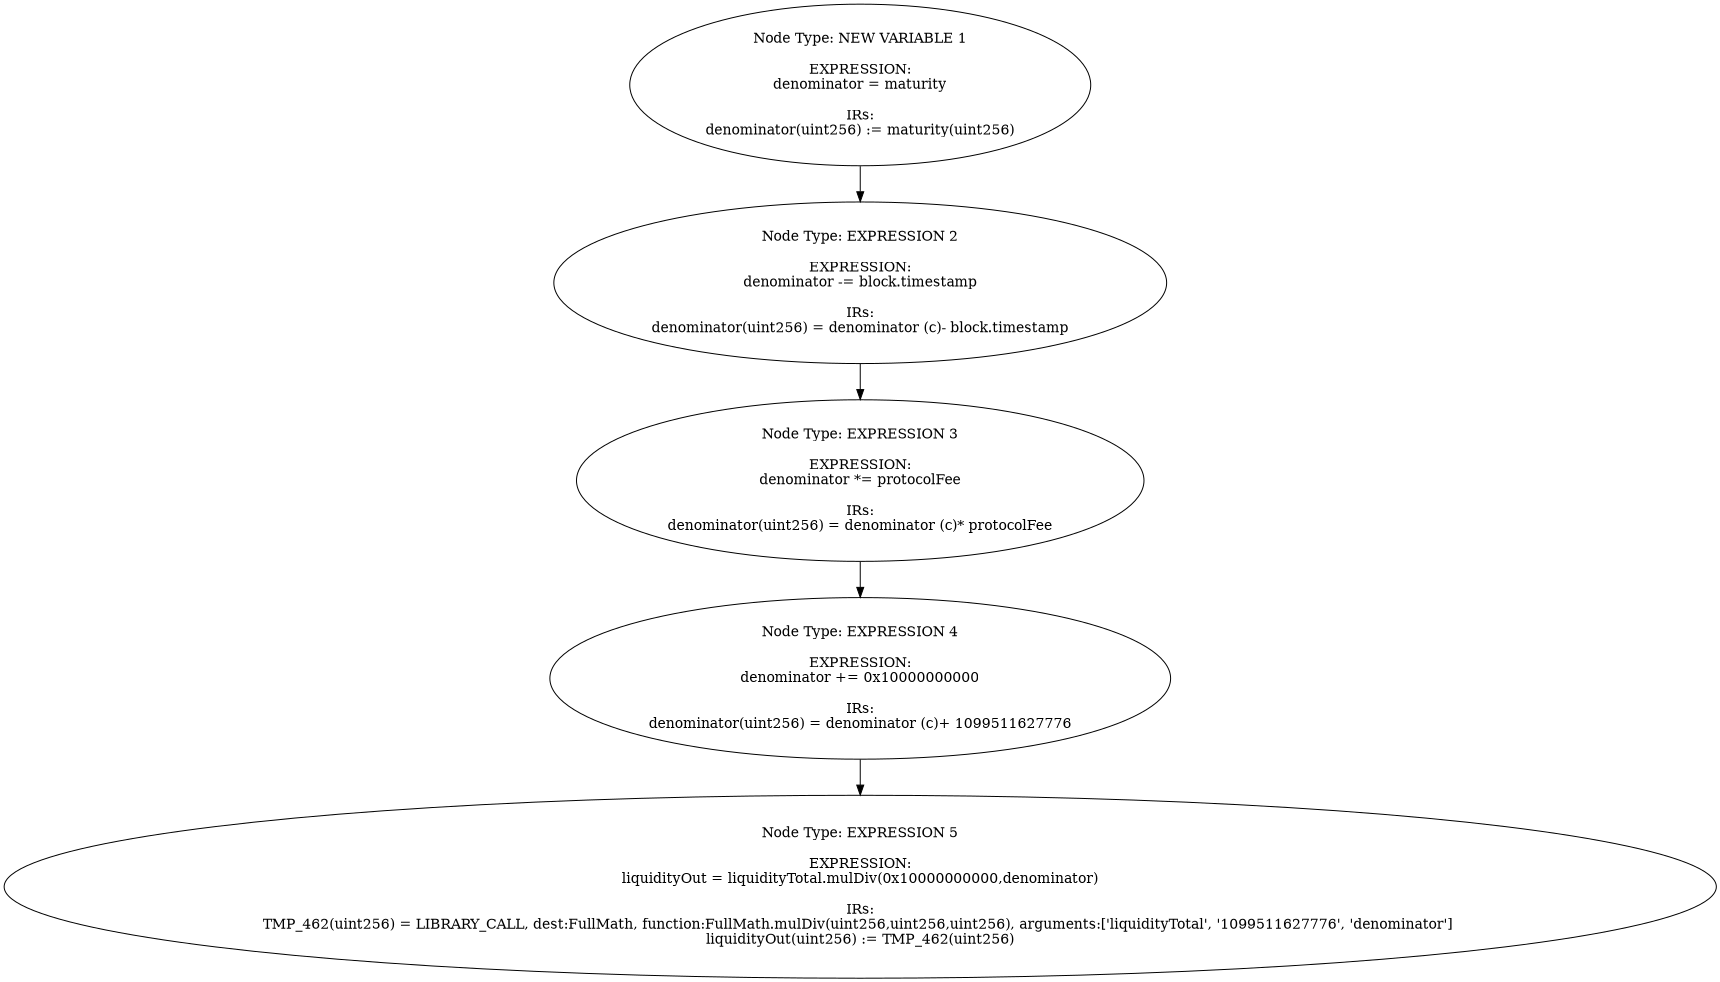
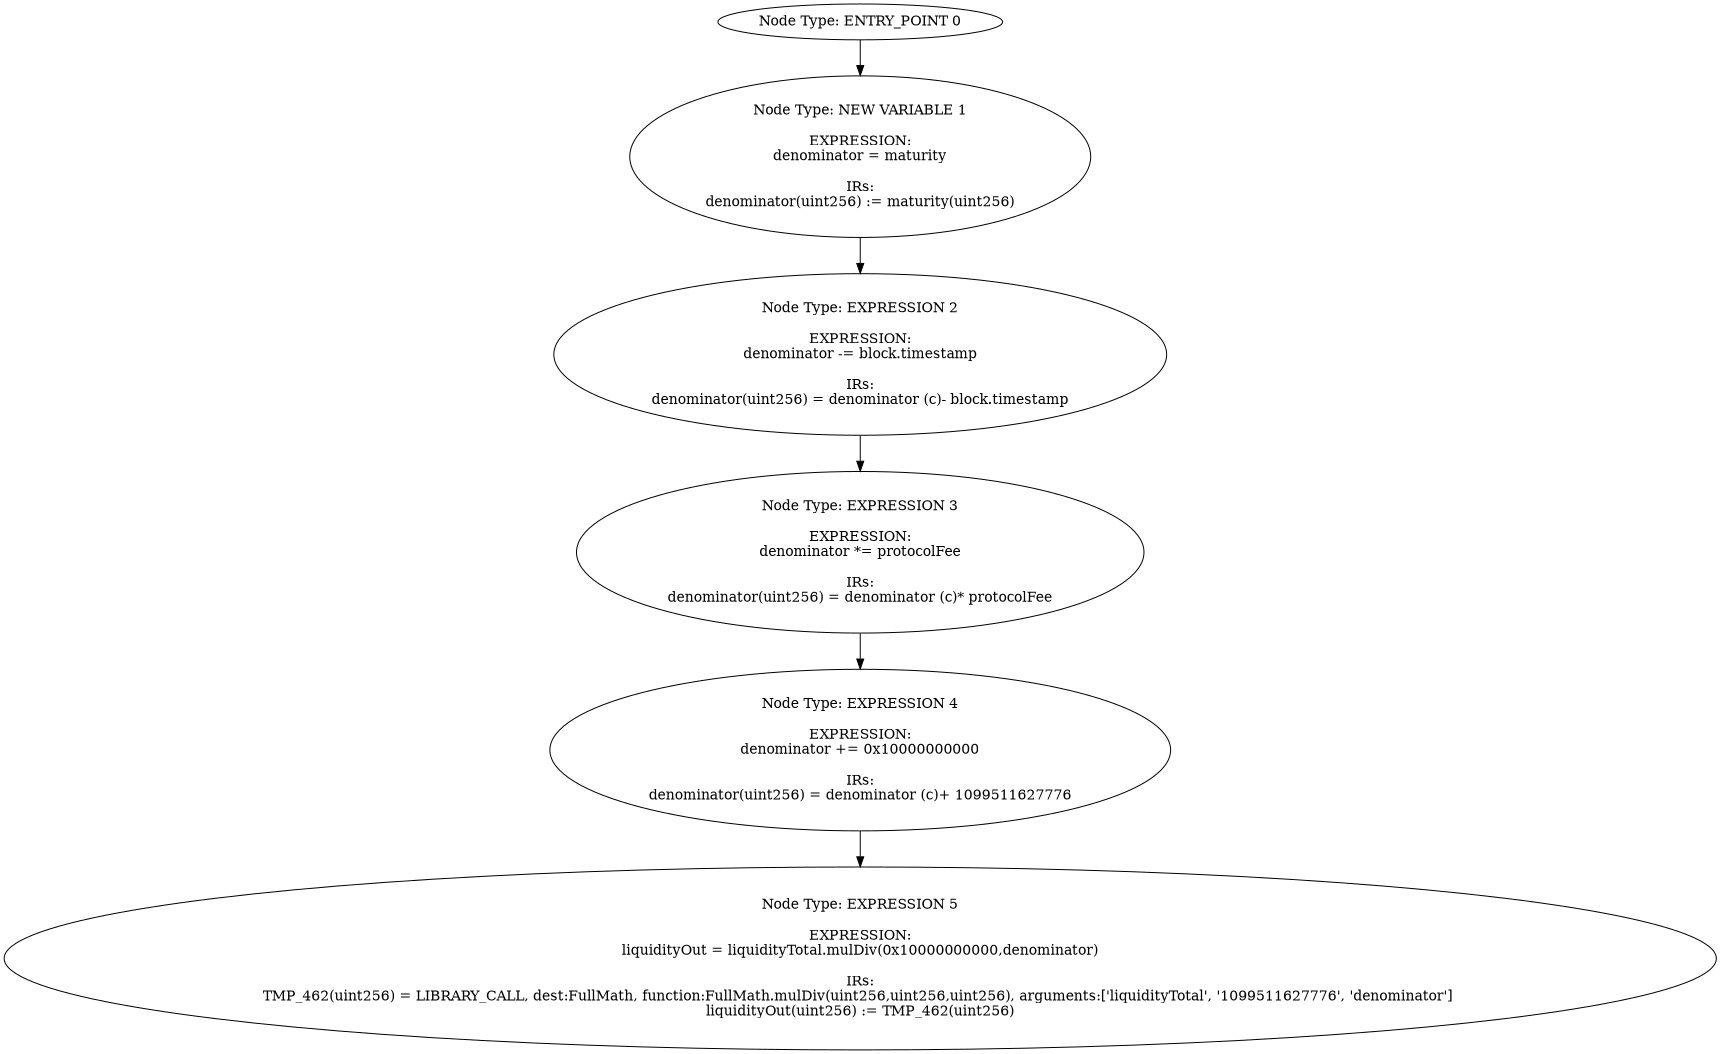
none -> (860, 22)
